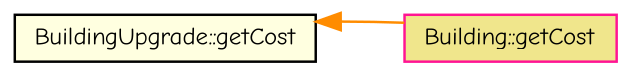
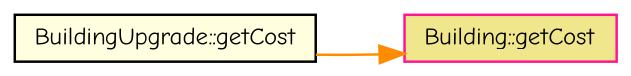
(373, 22) -> (348, 55)
